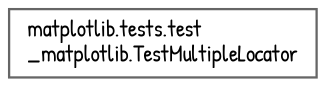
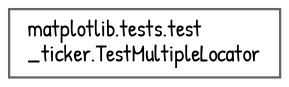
(163, 43) -> (145, 43)
